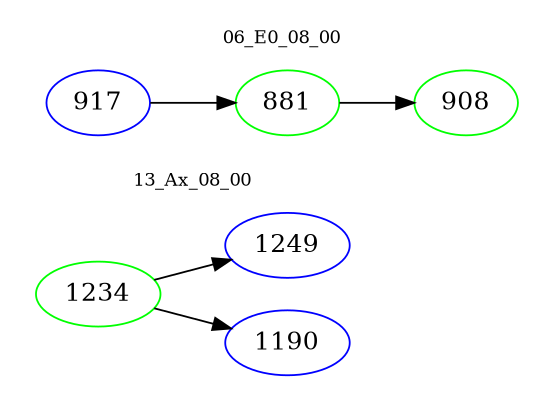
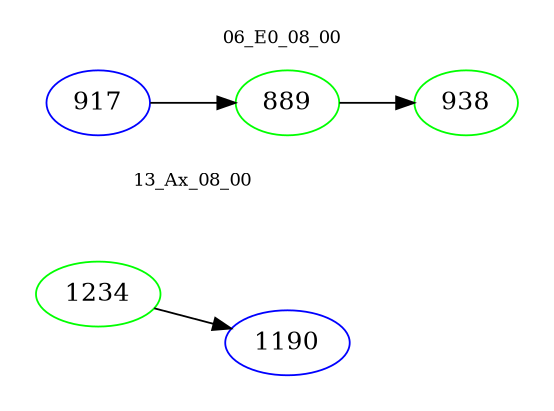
(287, 103) -> (287, 103)
(466, 103) -> (466, 103)
(287, 245) -> none
